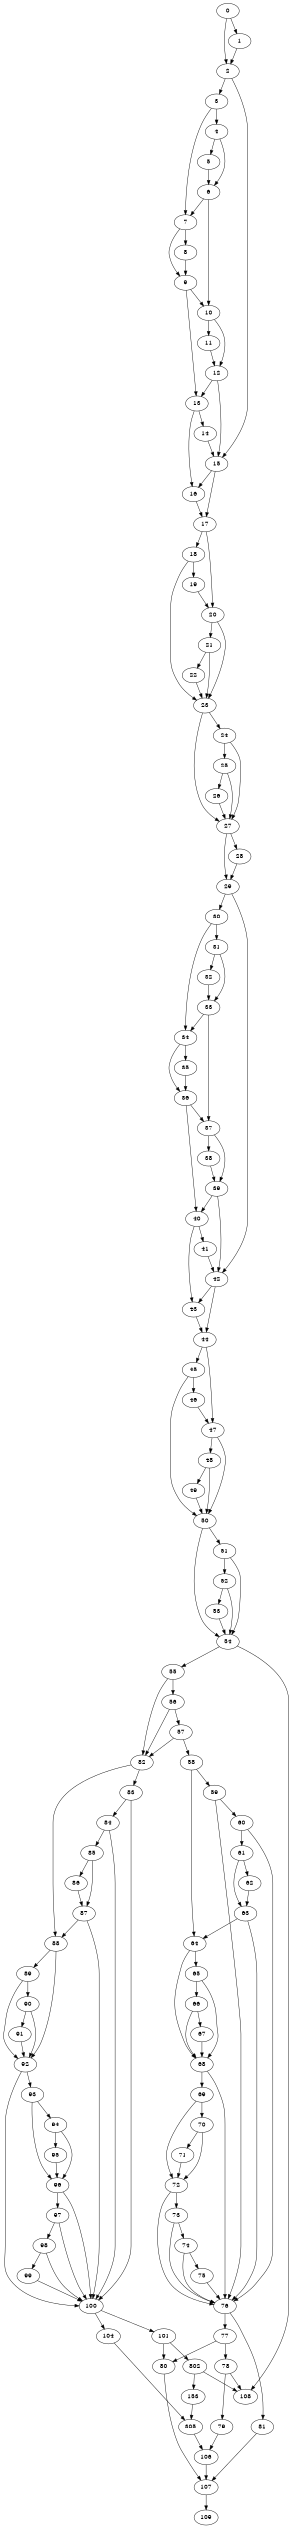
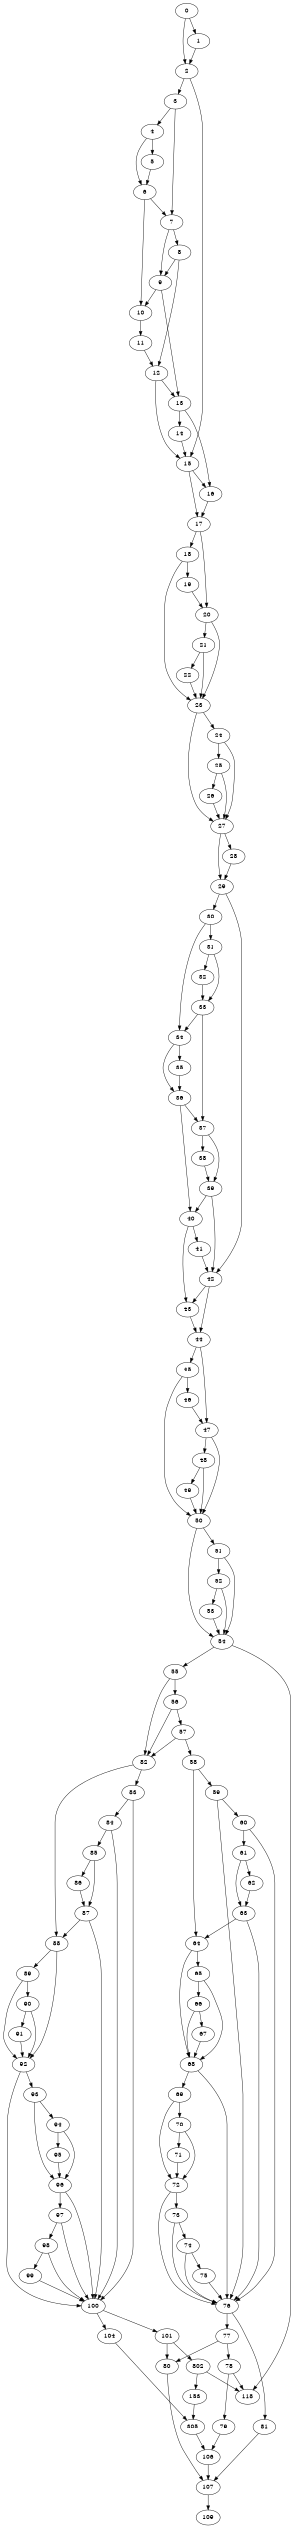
(225, 340) -> (171, 311)
(246, 2397) -> (248, 2397)
